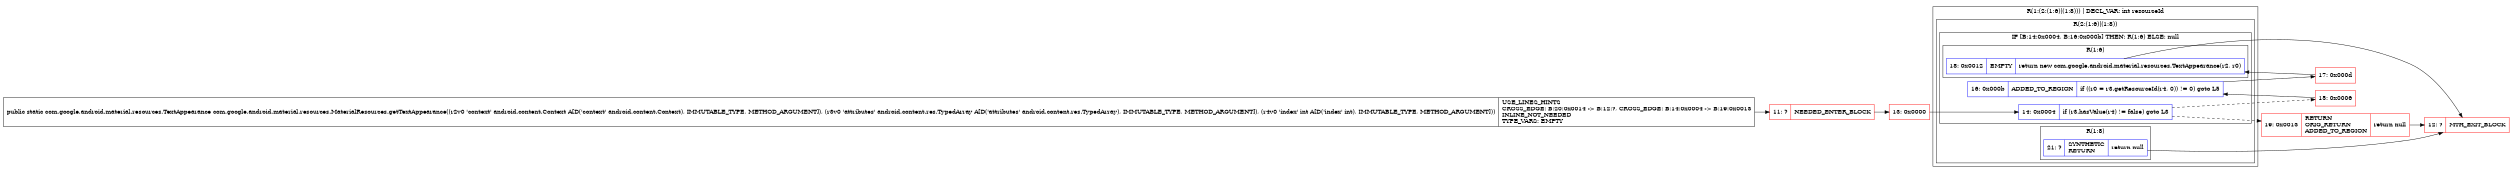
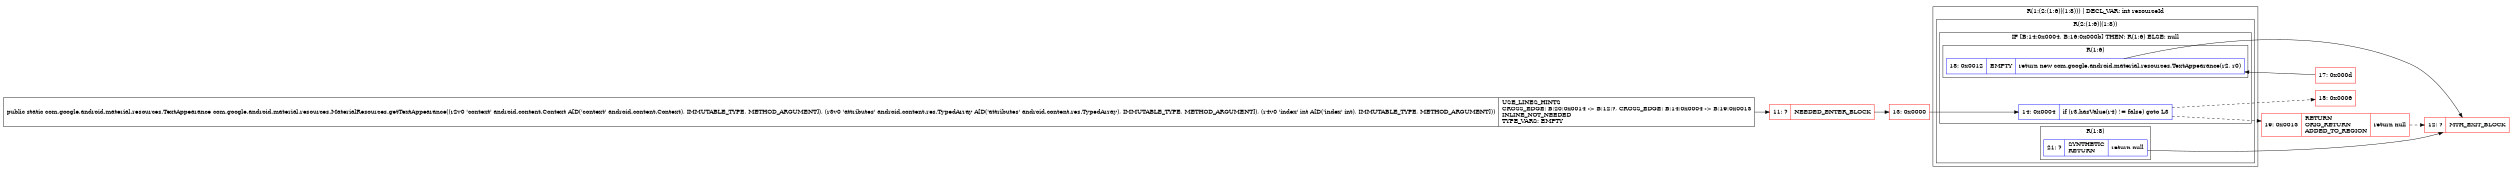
(2095, 89) -> none
(2415, 125) -> (2415, 125)
